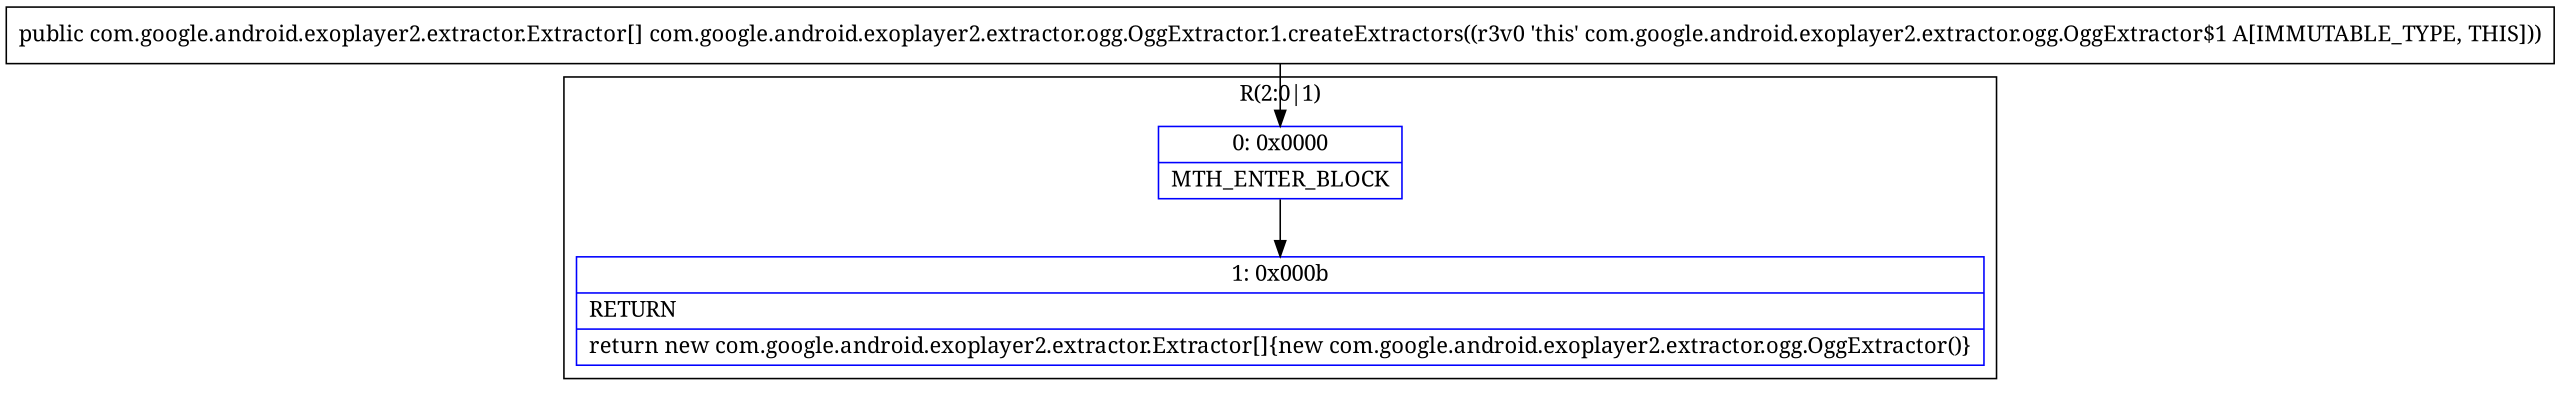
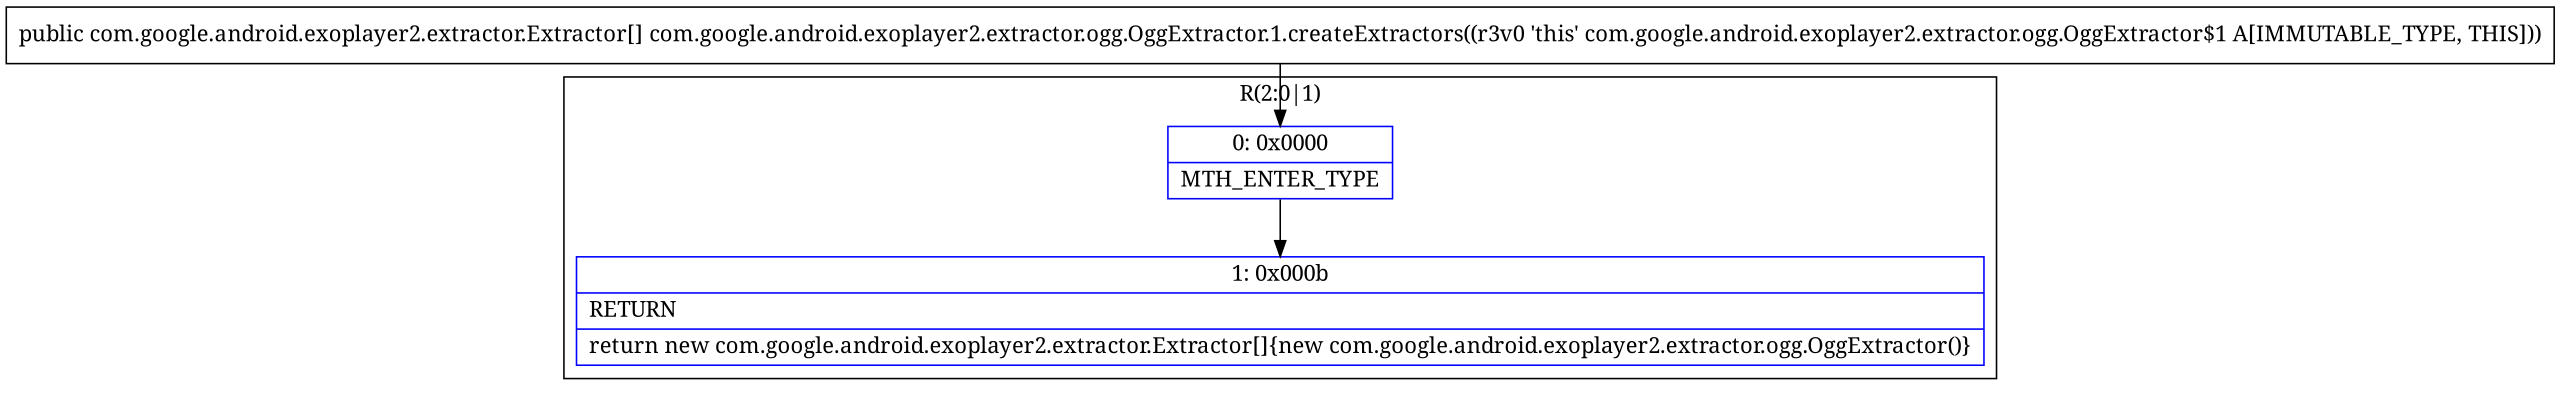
(1280, 180) -> (1280, 180)
